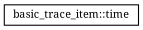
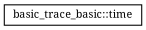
(71, 15) -> (73, 15)
